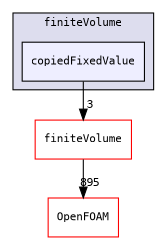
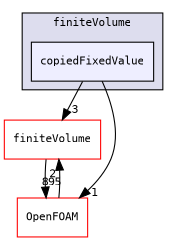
none -> (115, 139)
none -> (60, 184)
